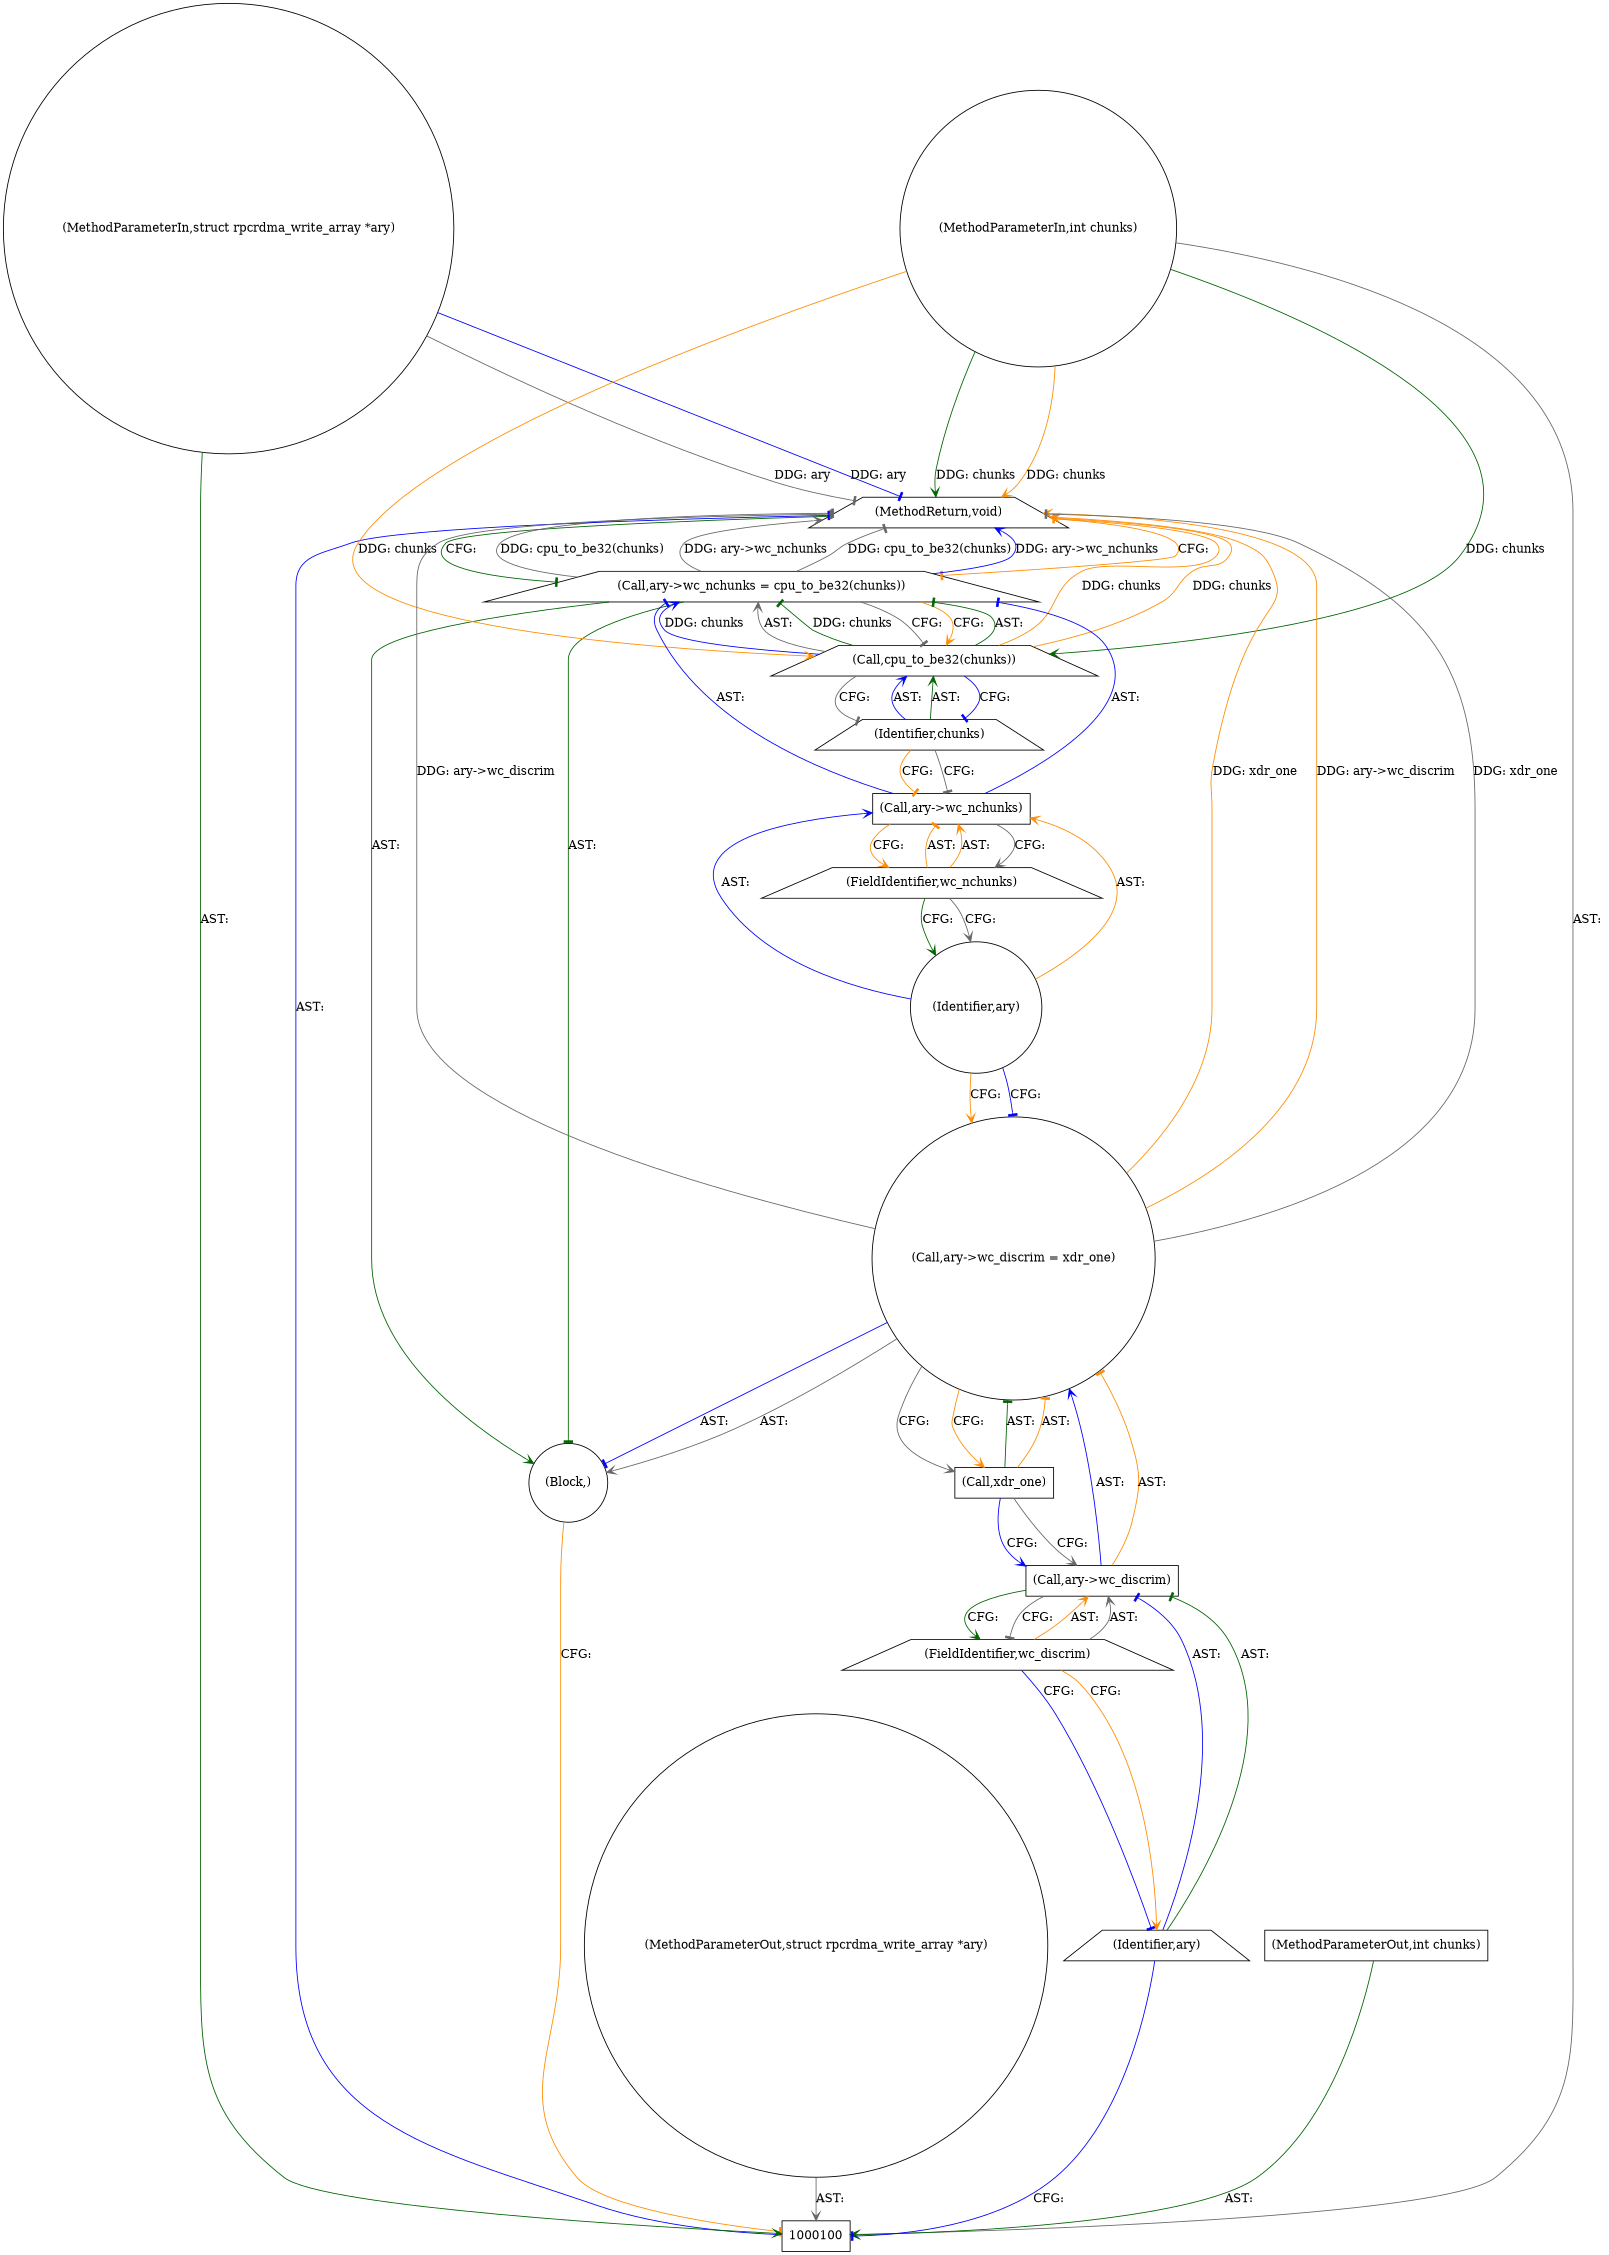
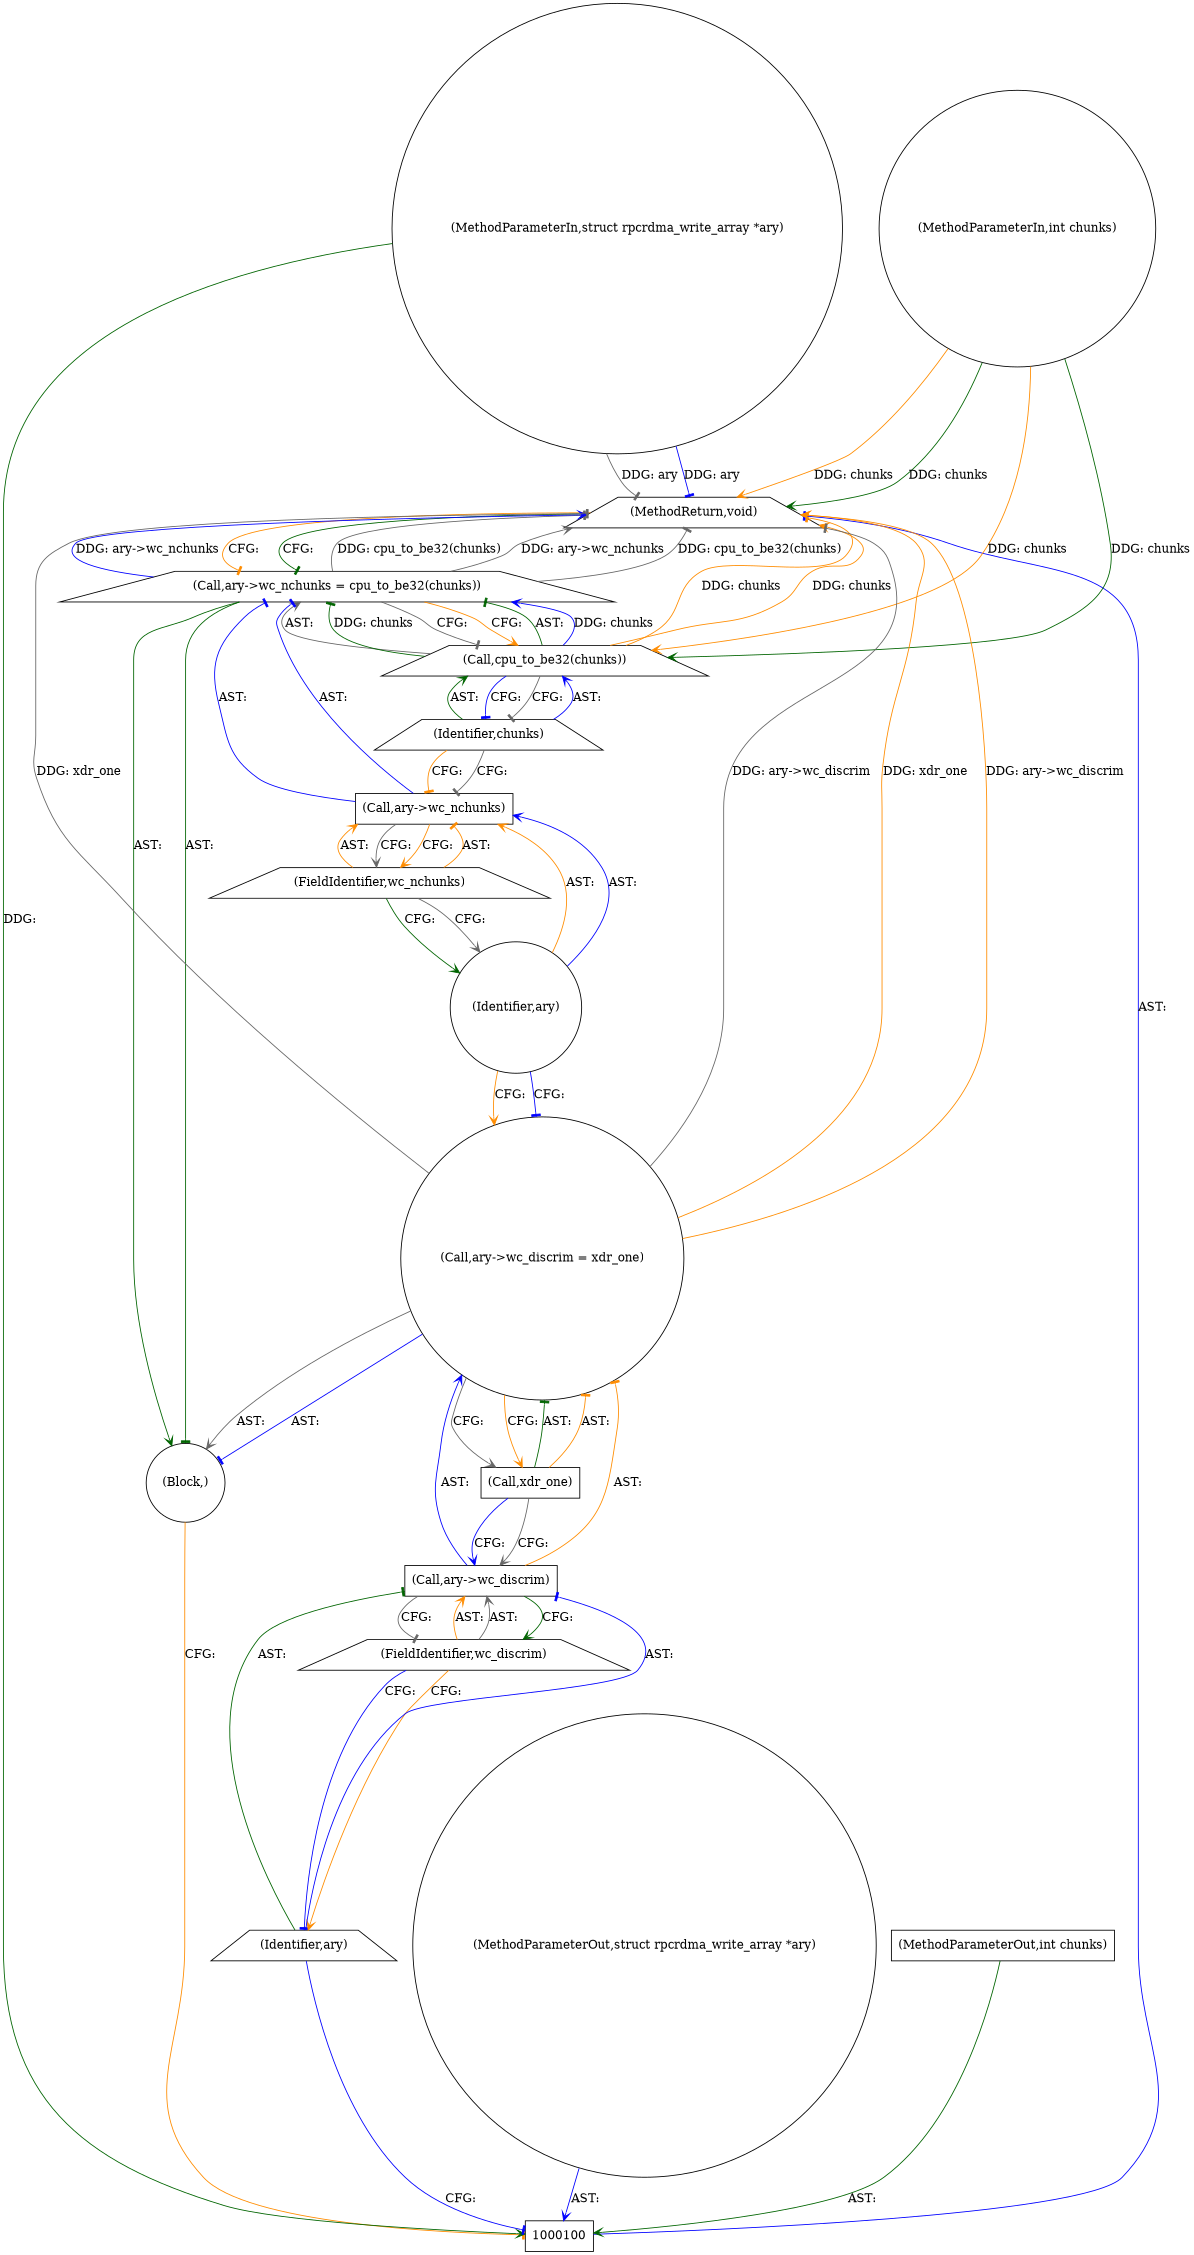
(217, 920) -> (22, 920)
(1573, 1418) -> none
(816, 2195) -> (573, 2190)
